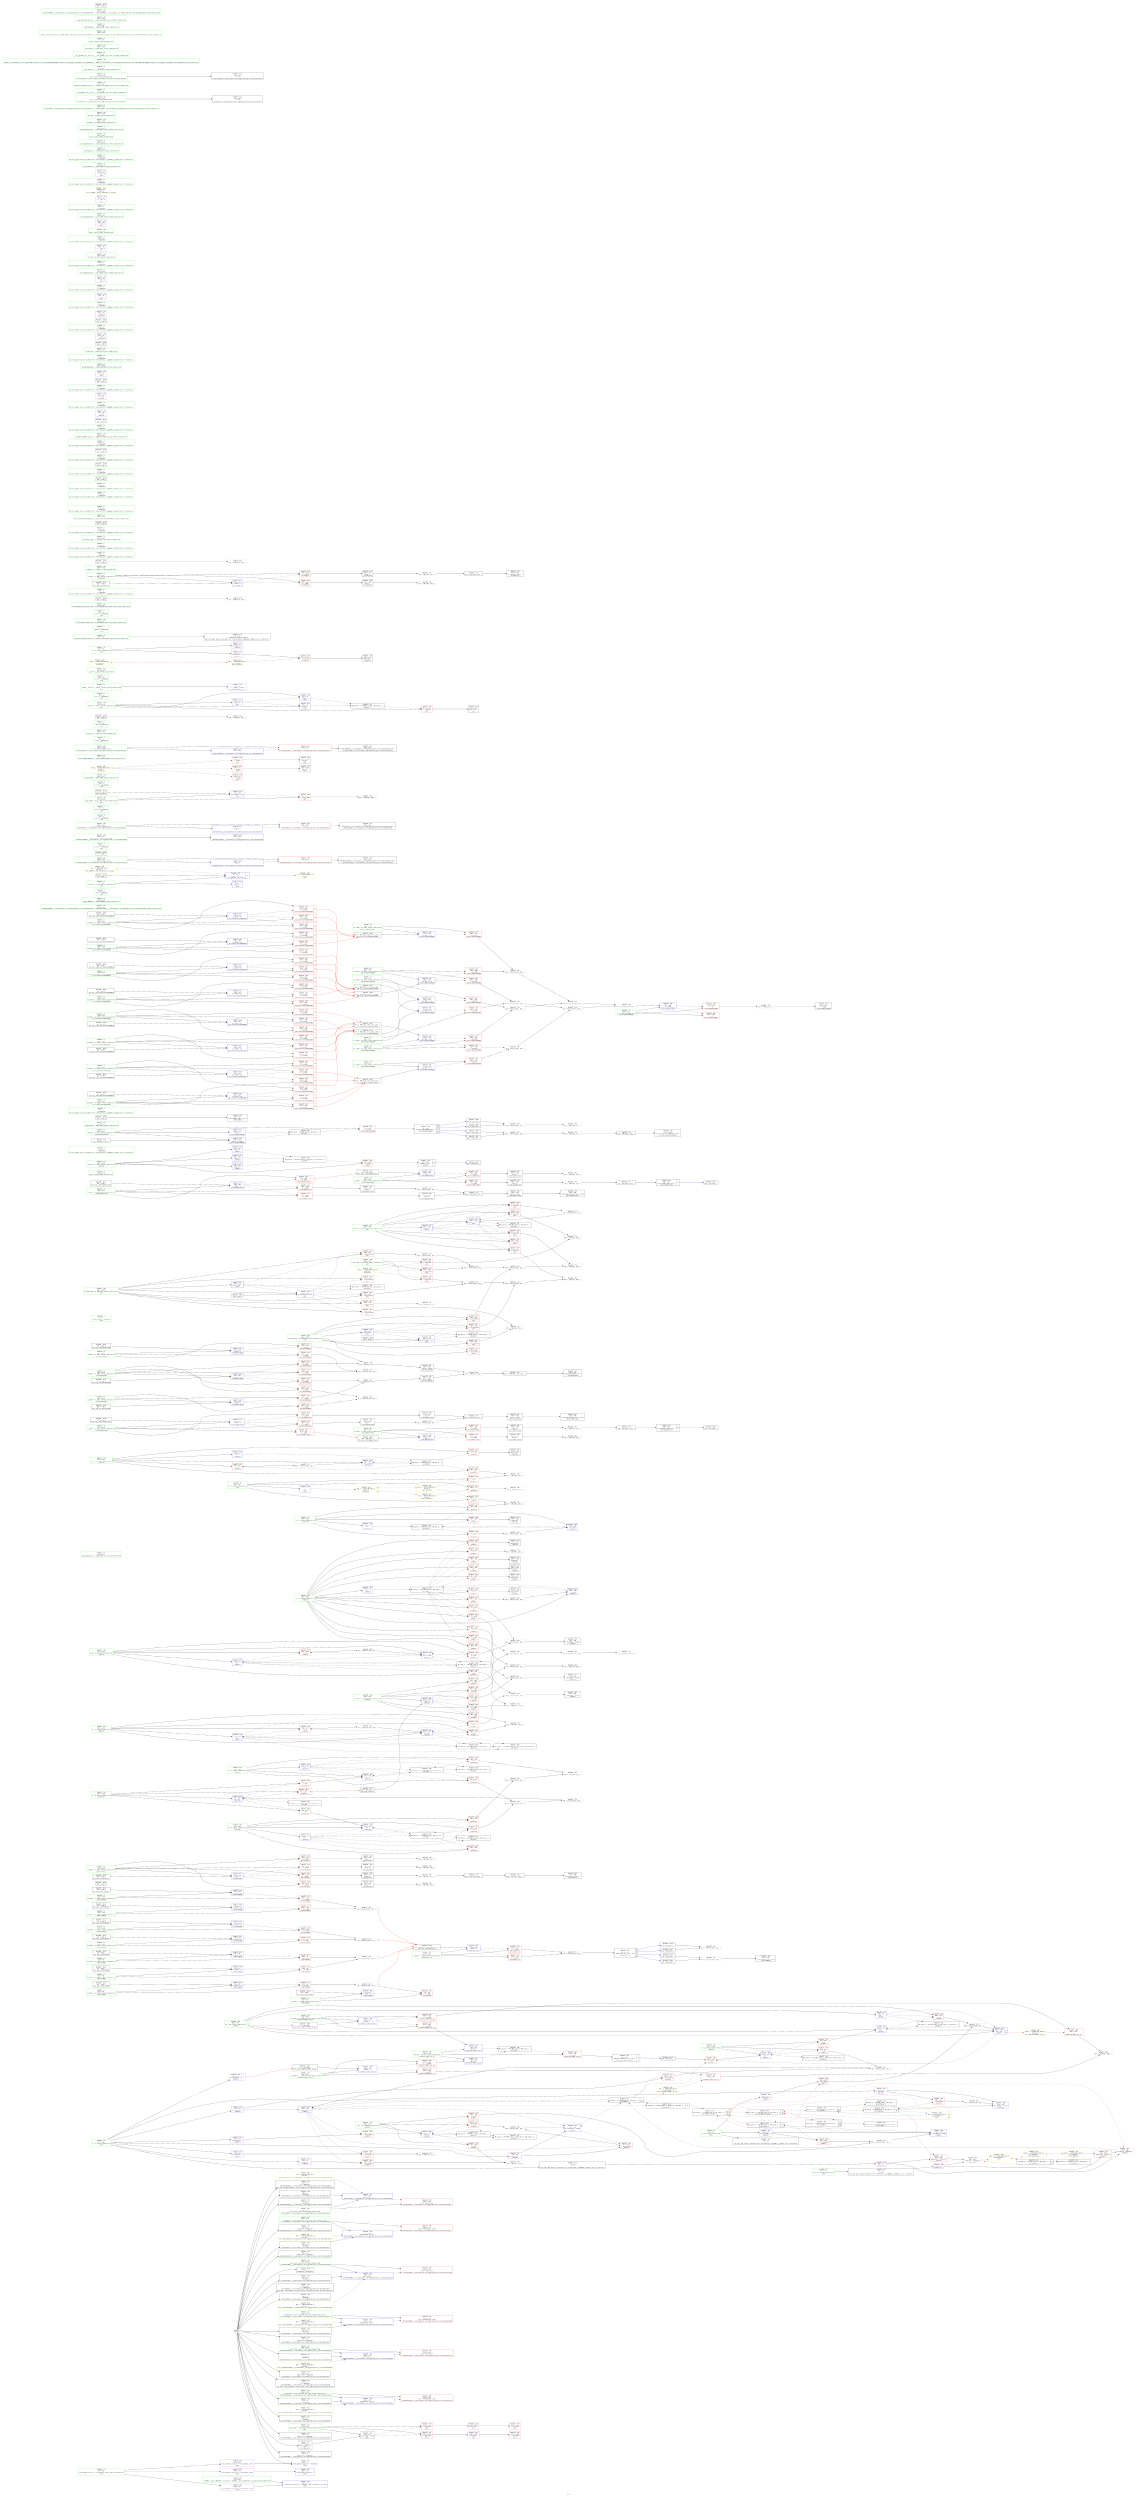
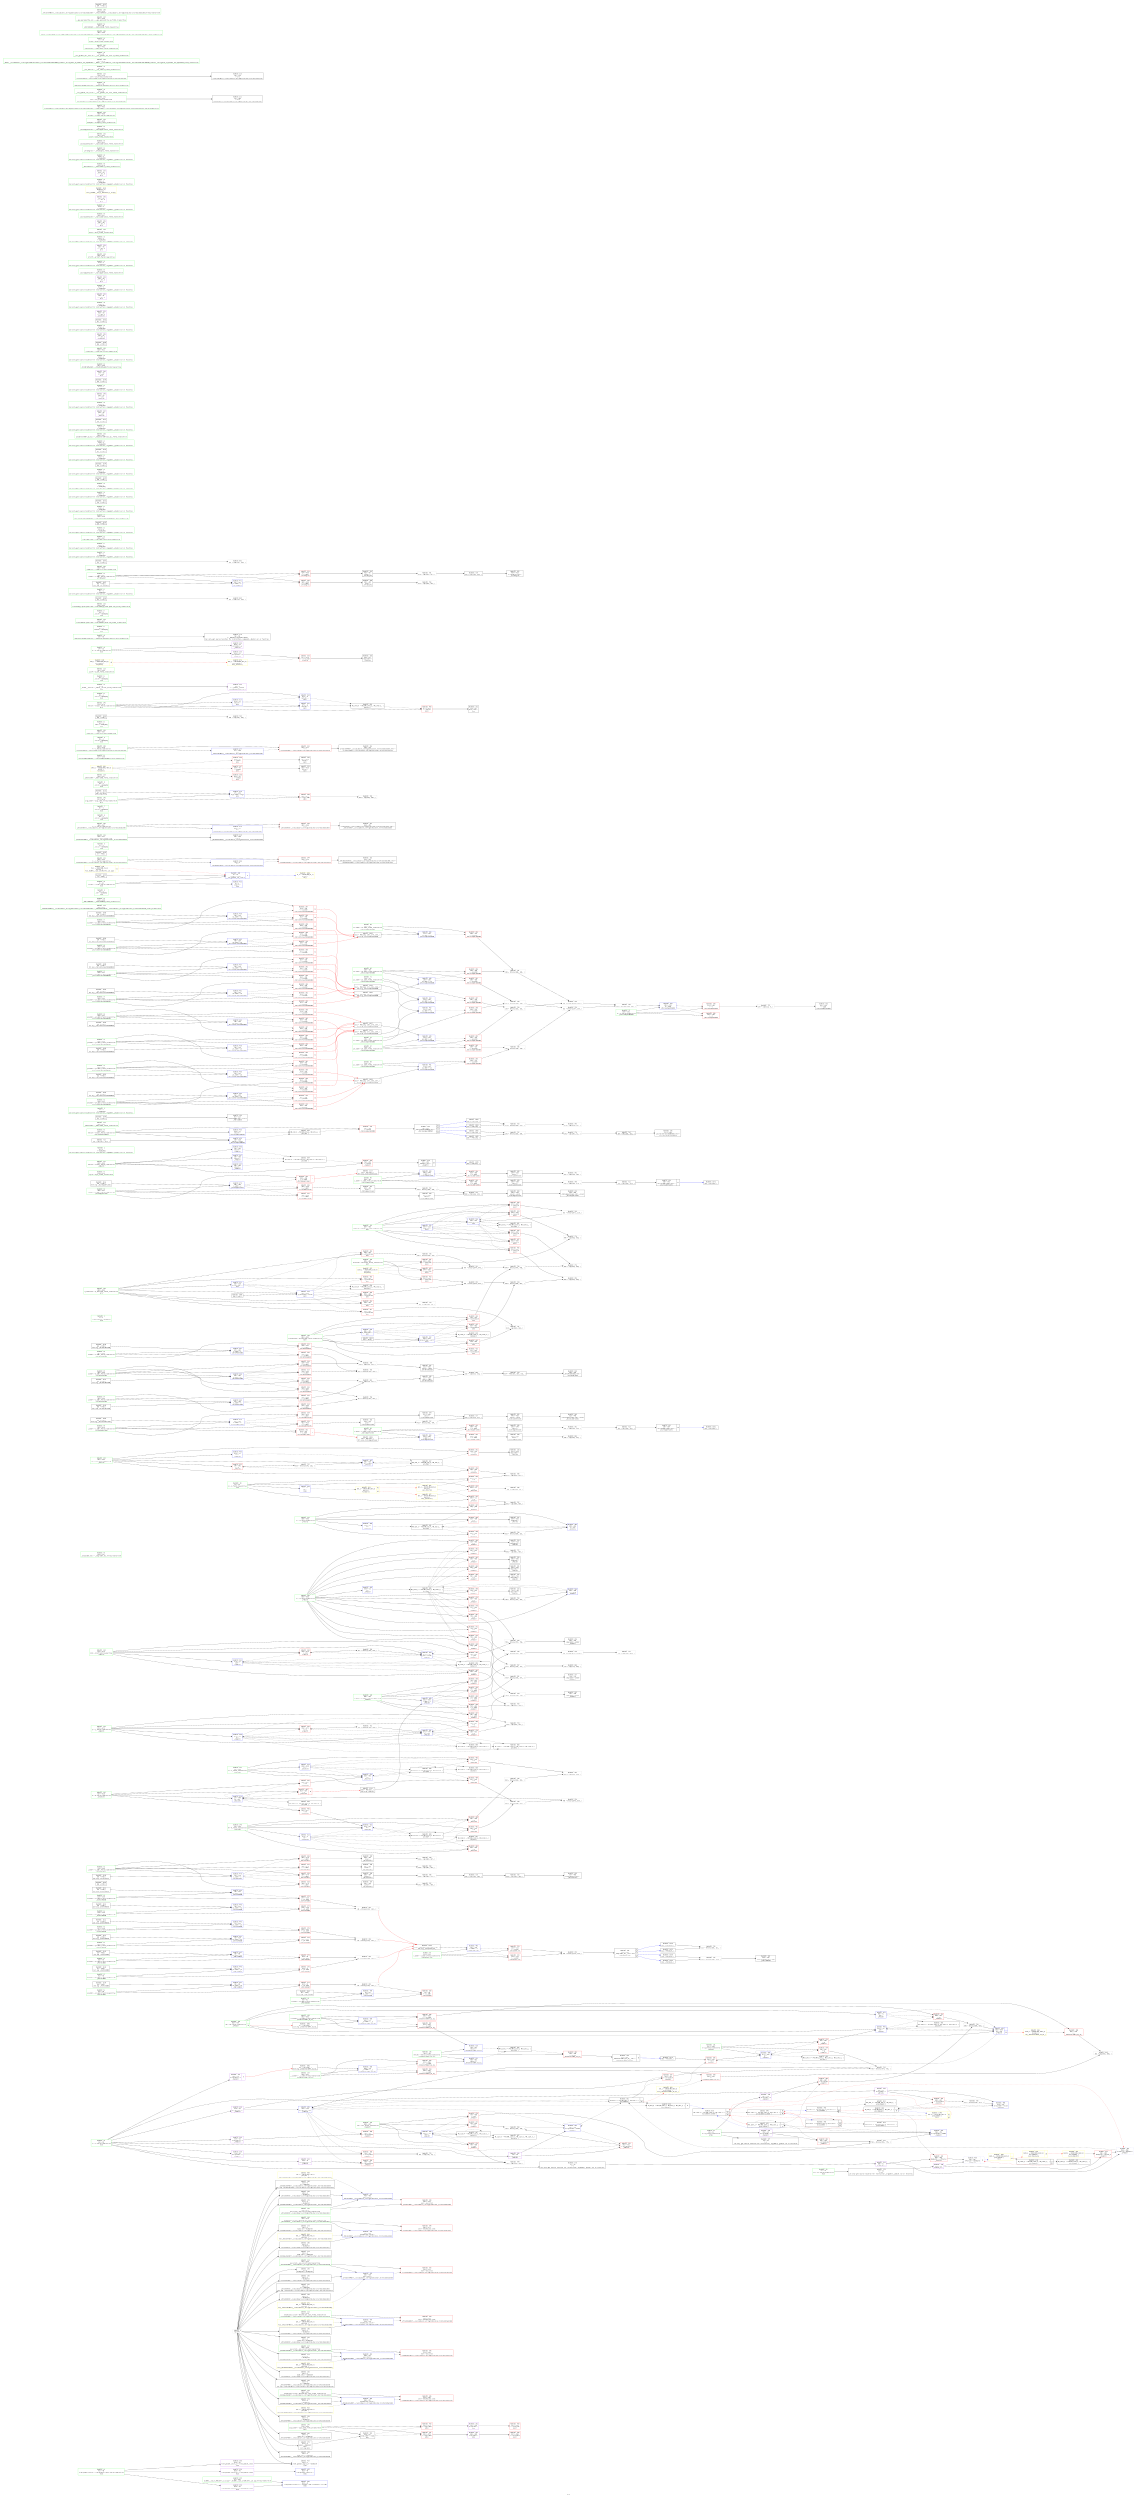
none -> (101, 502)
